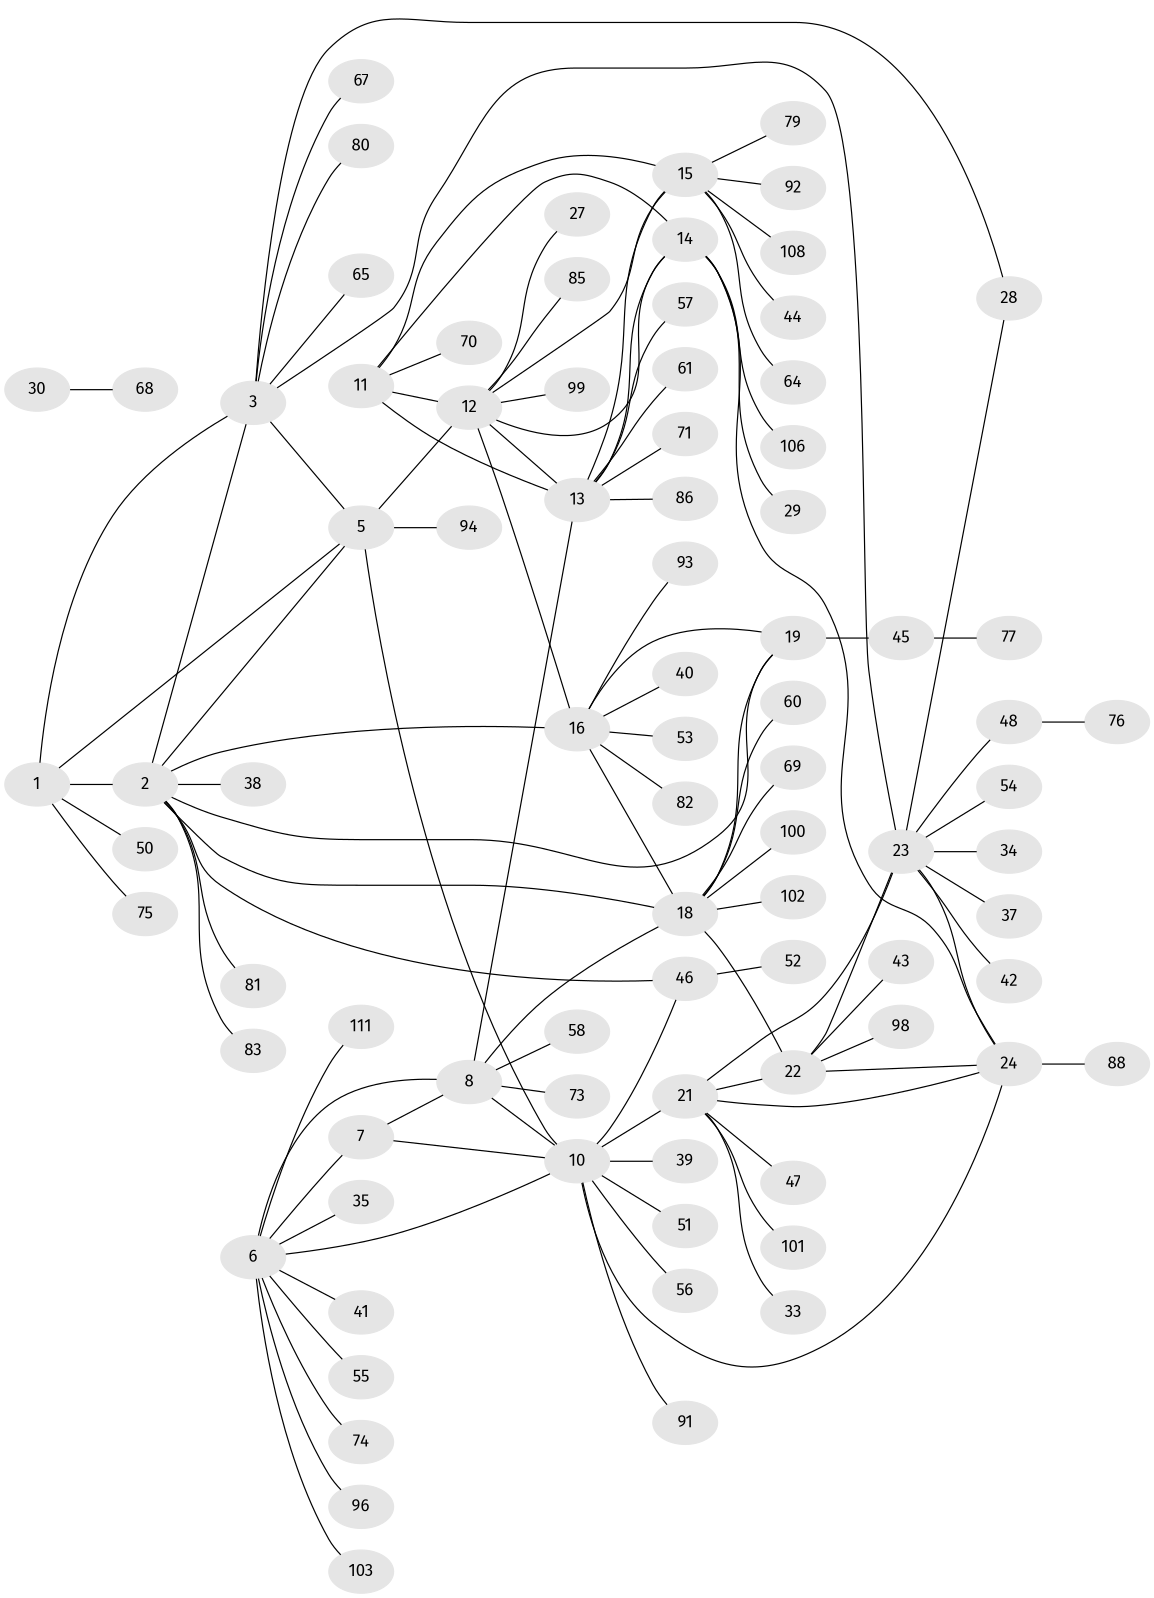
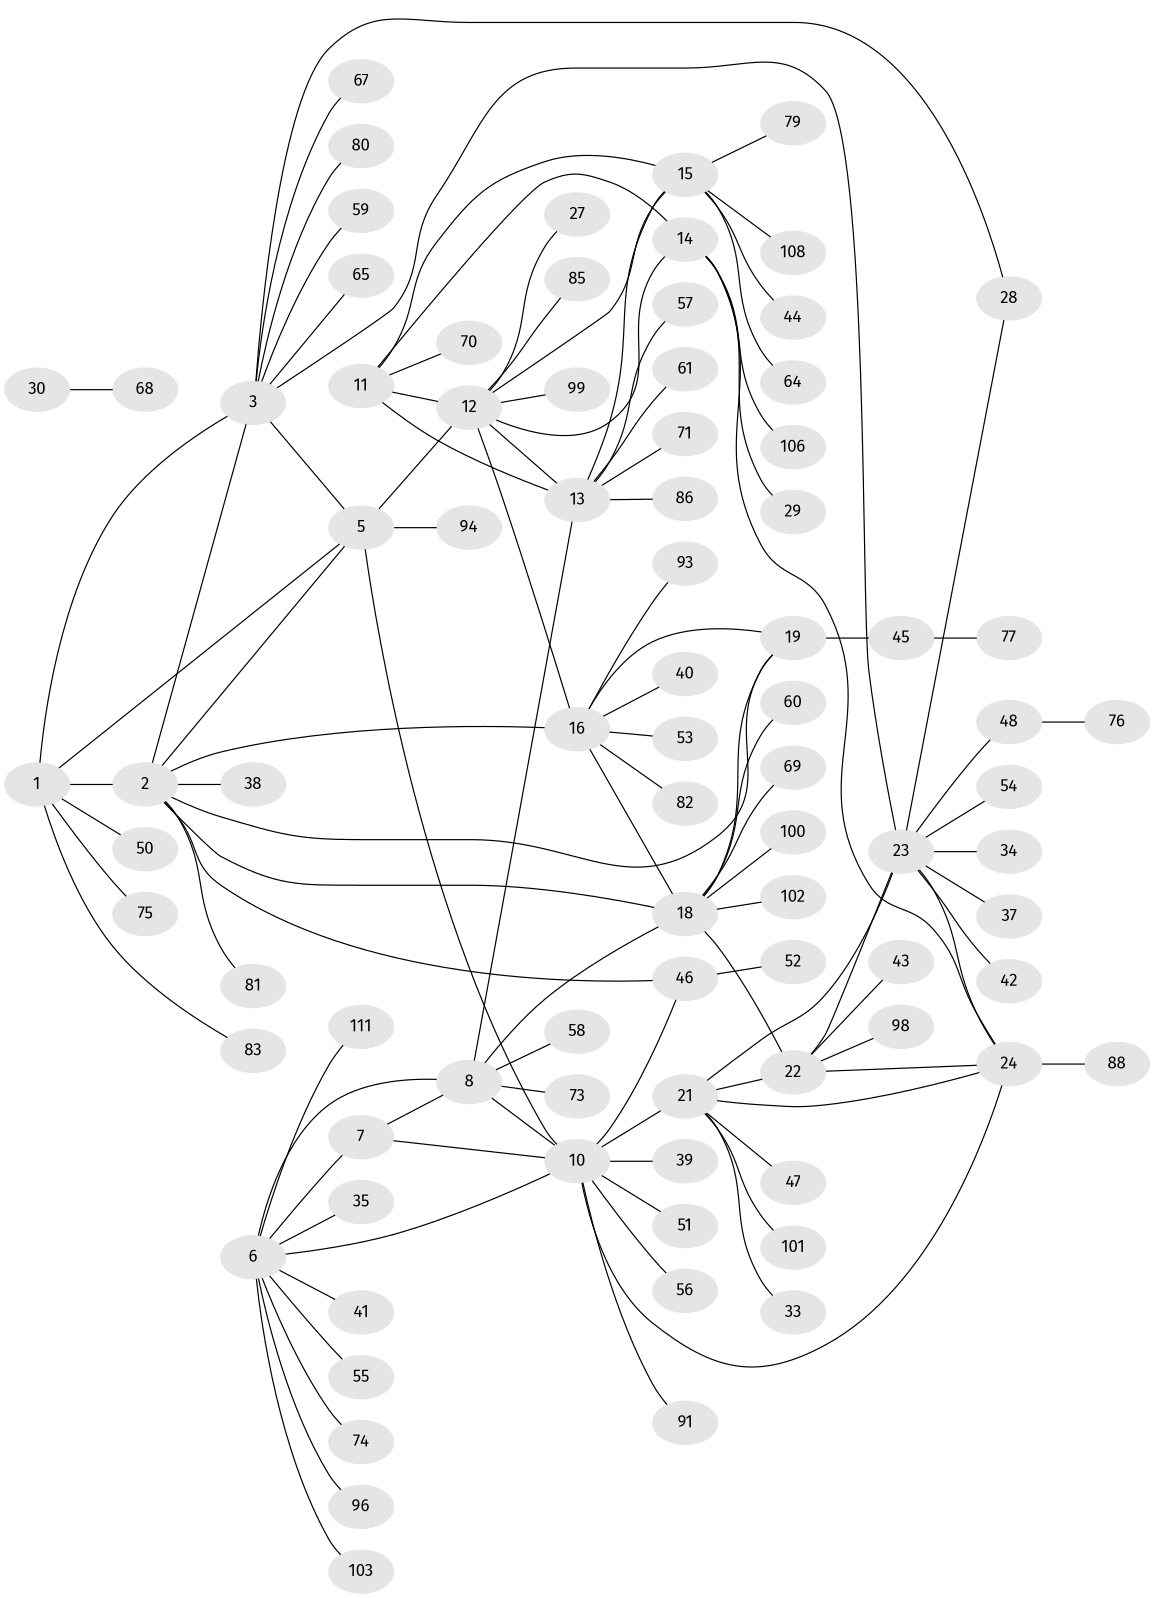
(793, 188) -> none
none -> (361, 211)
(630, 369) -> none
(199, 918) -> (110, 942)
